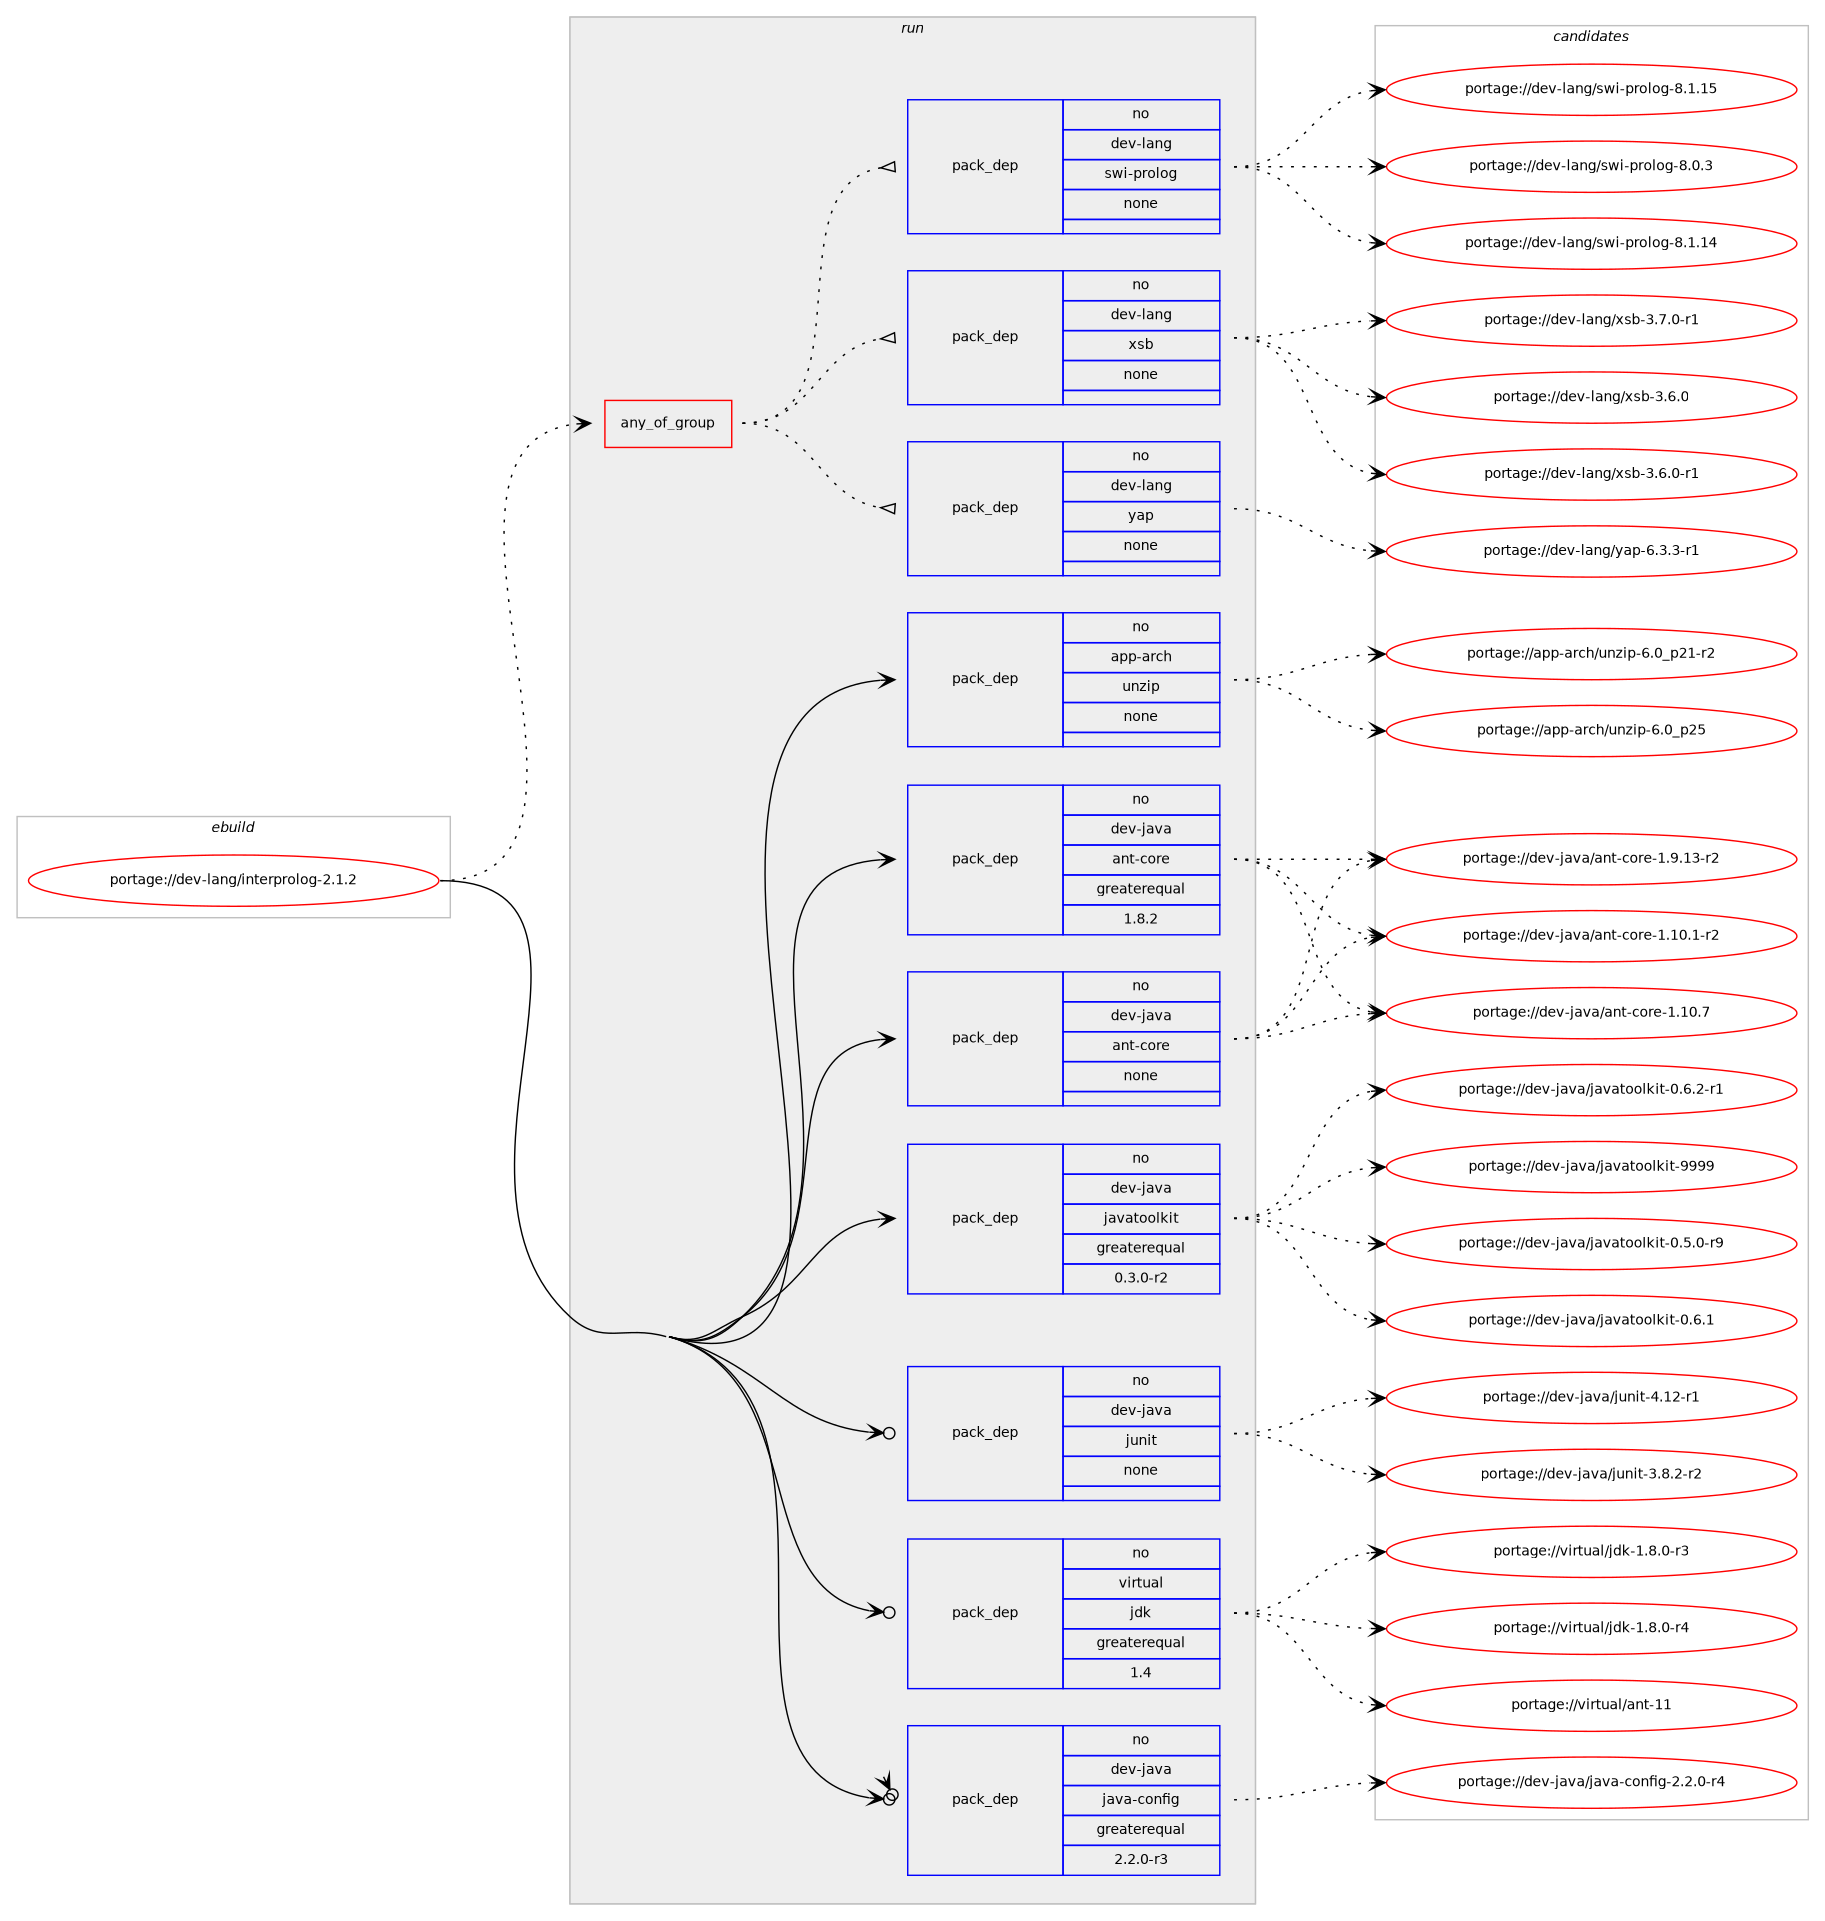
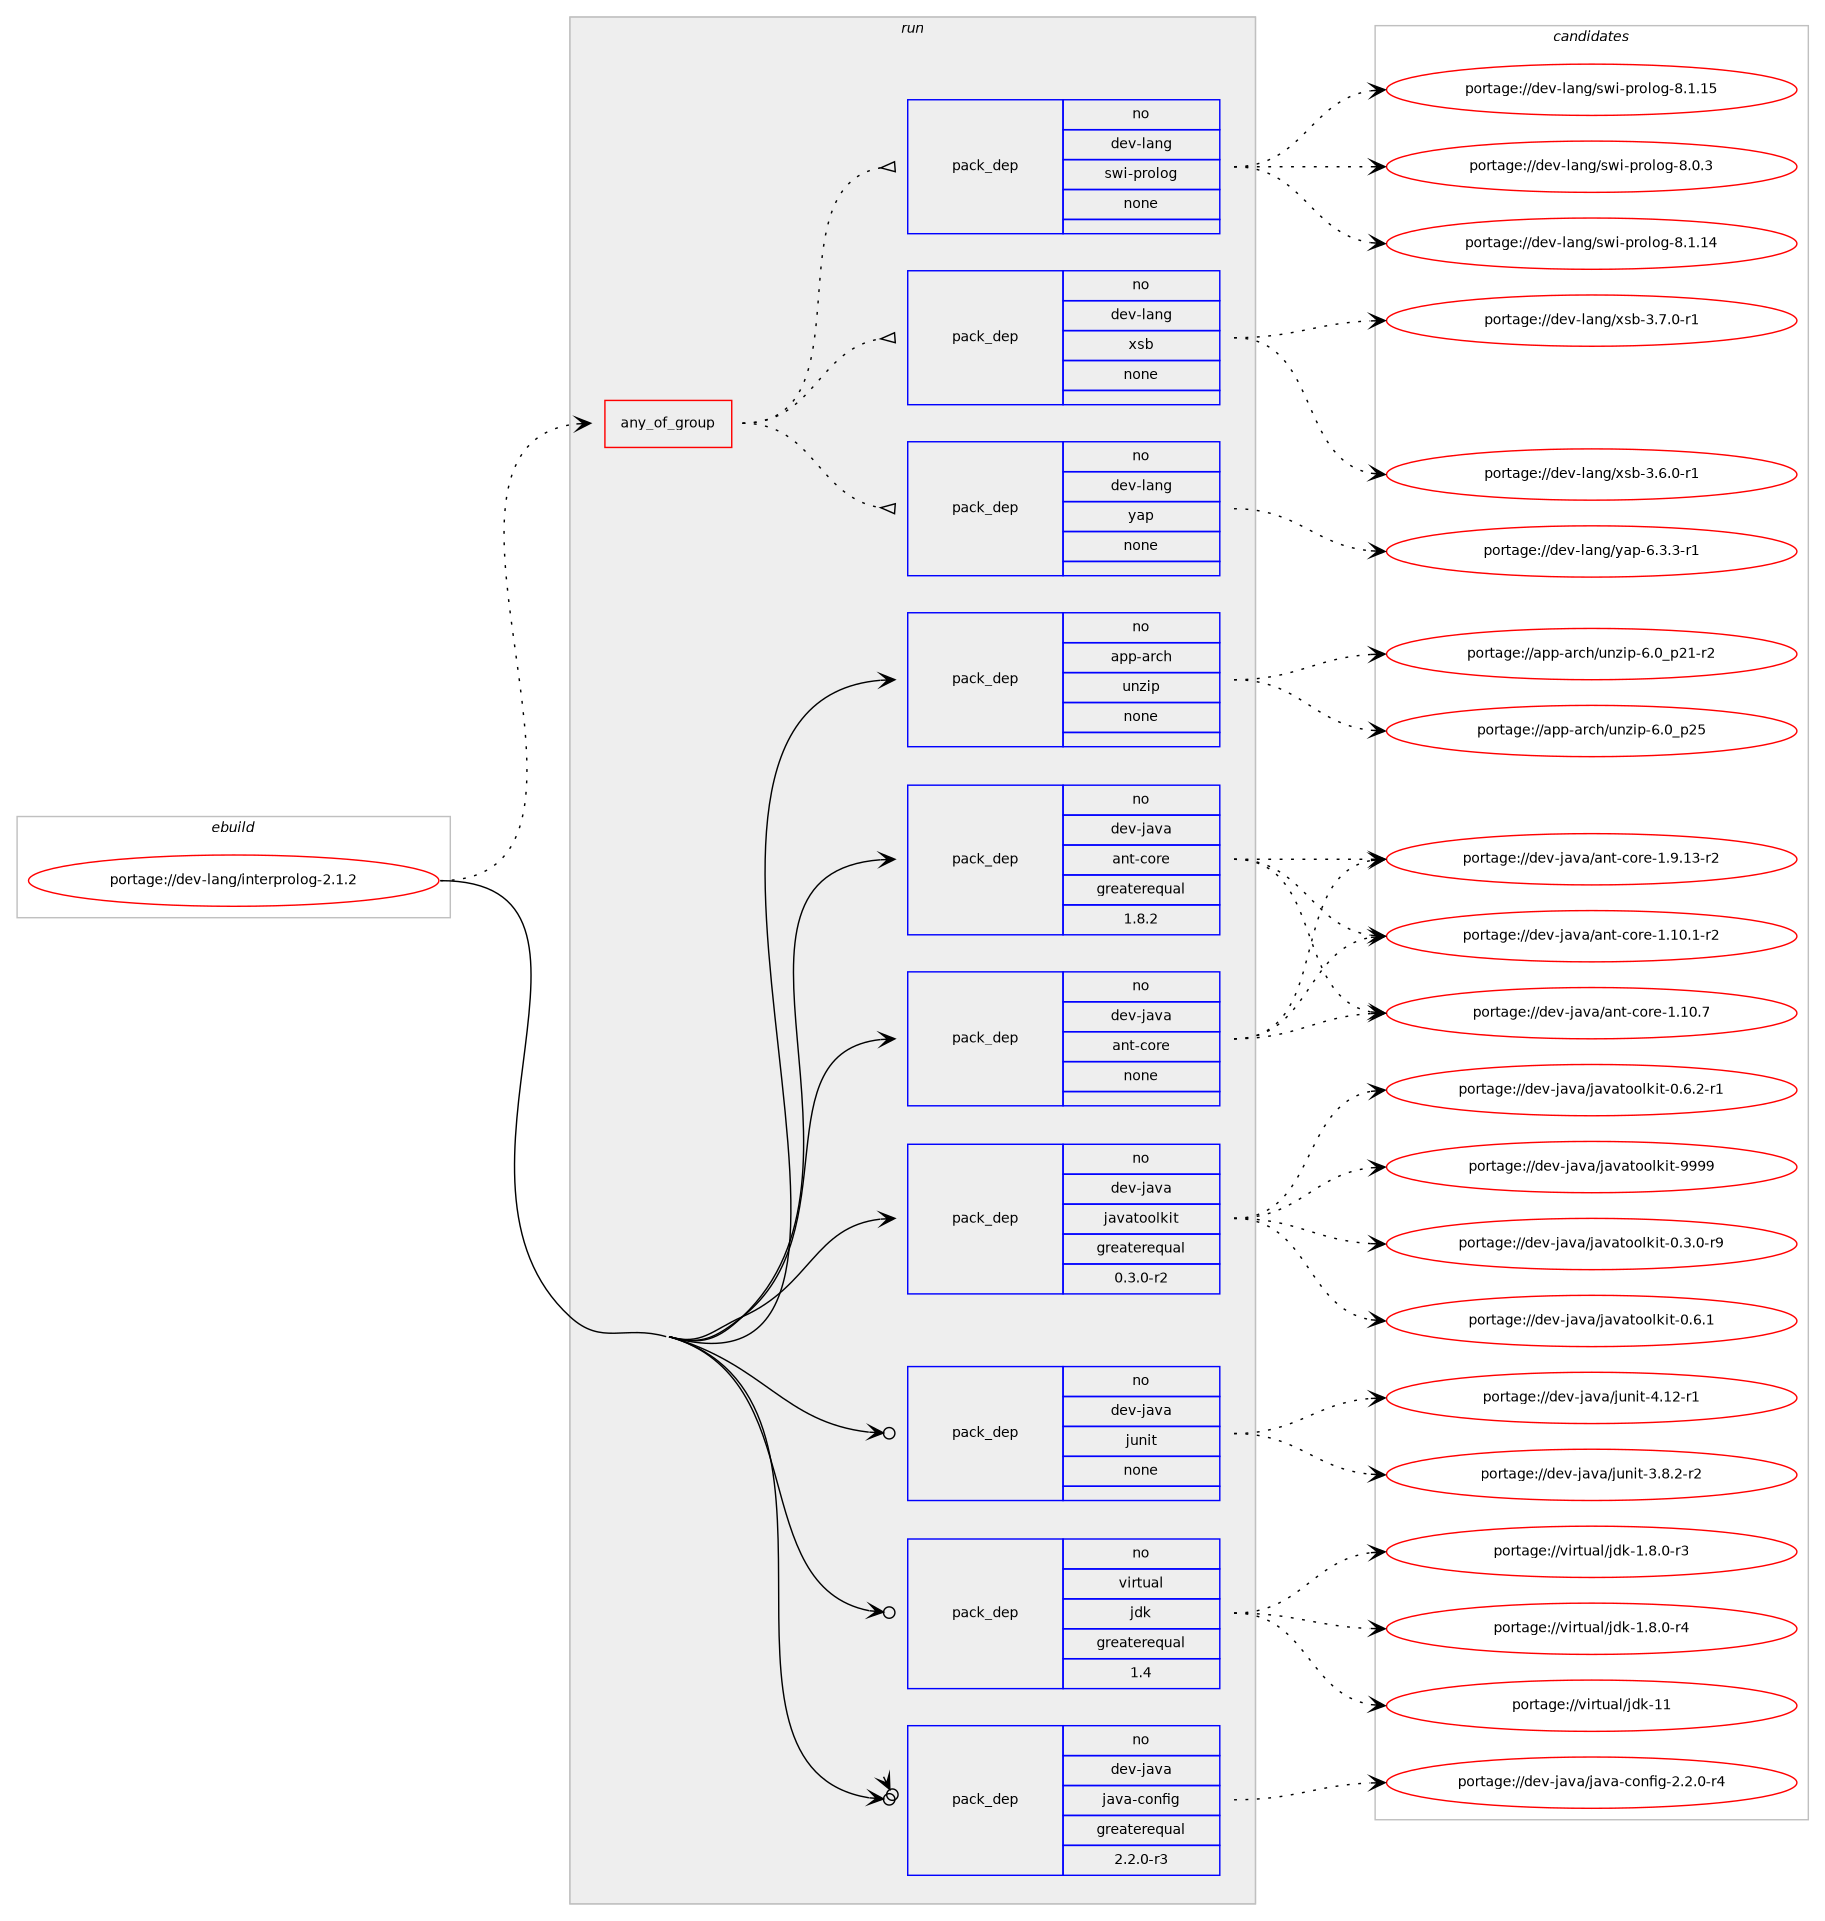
(1592, 398) -> none
(1592, 1244) -> (1592, 1244)
(1592, 1706) -> (1592, 1706)
